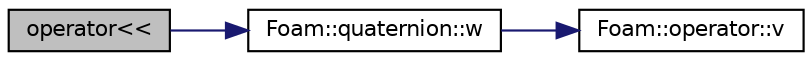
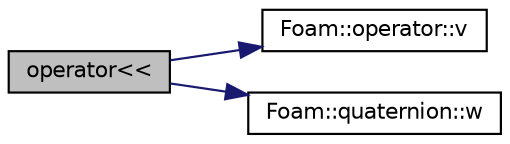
(529, 30) -> (205, 55)
